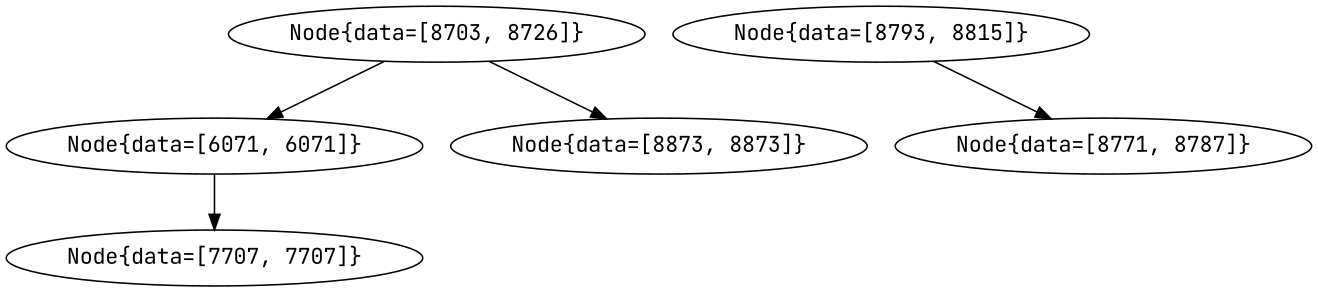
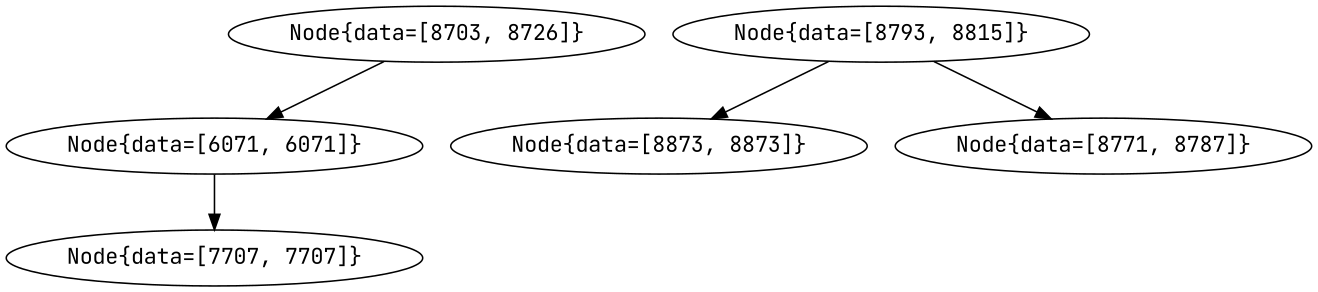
(541, 87) -> (777, 87)
